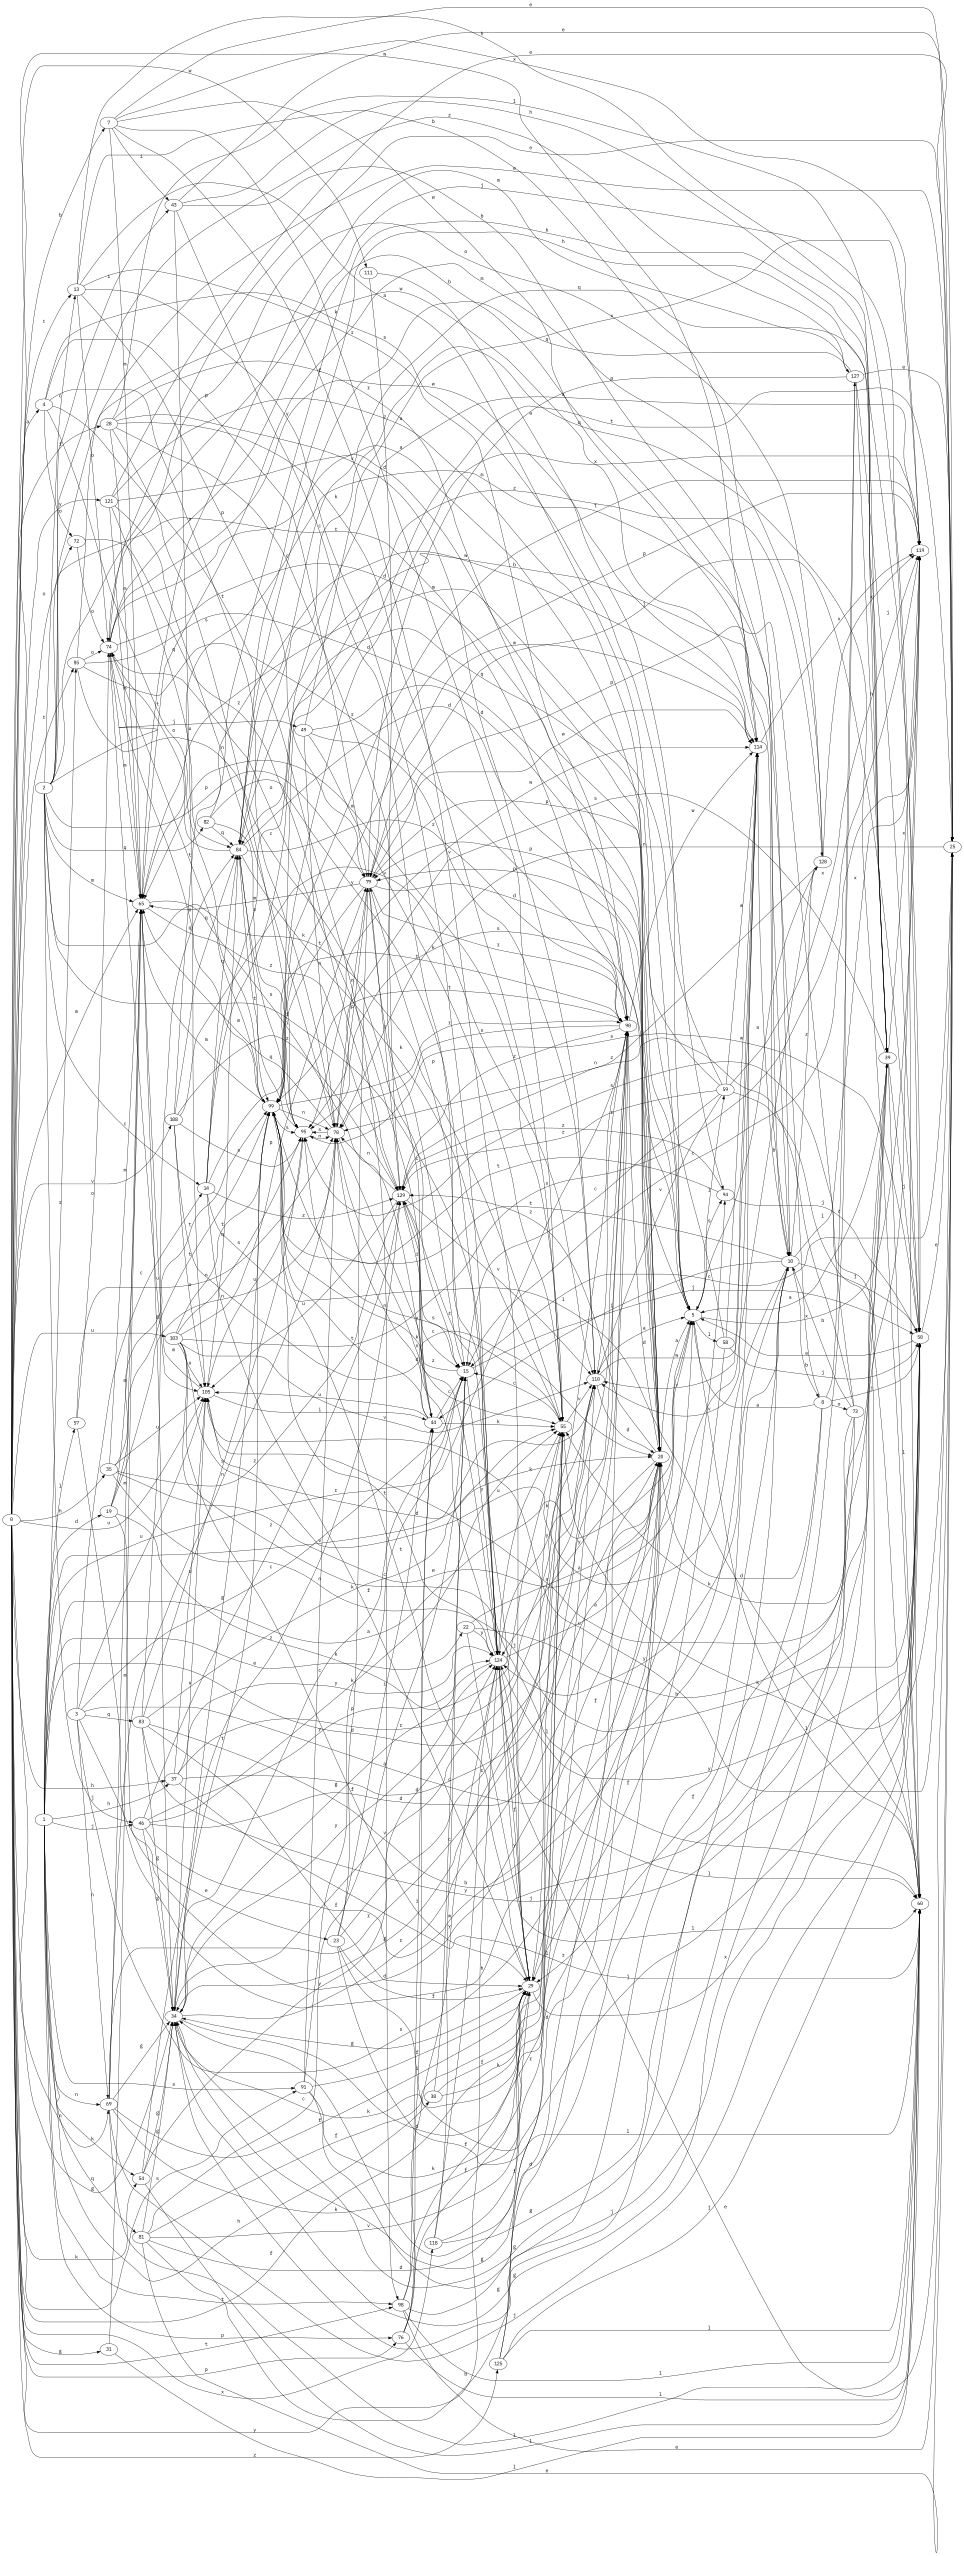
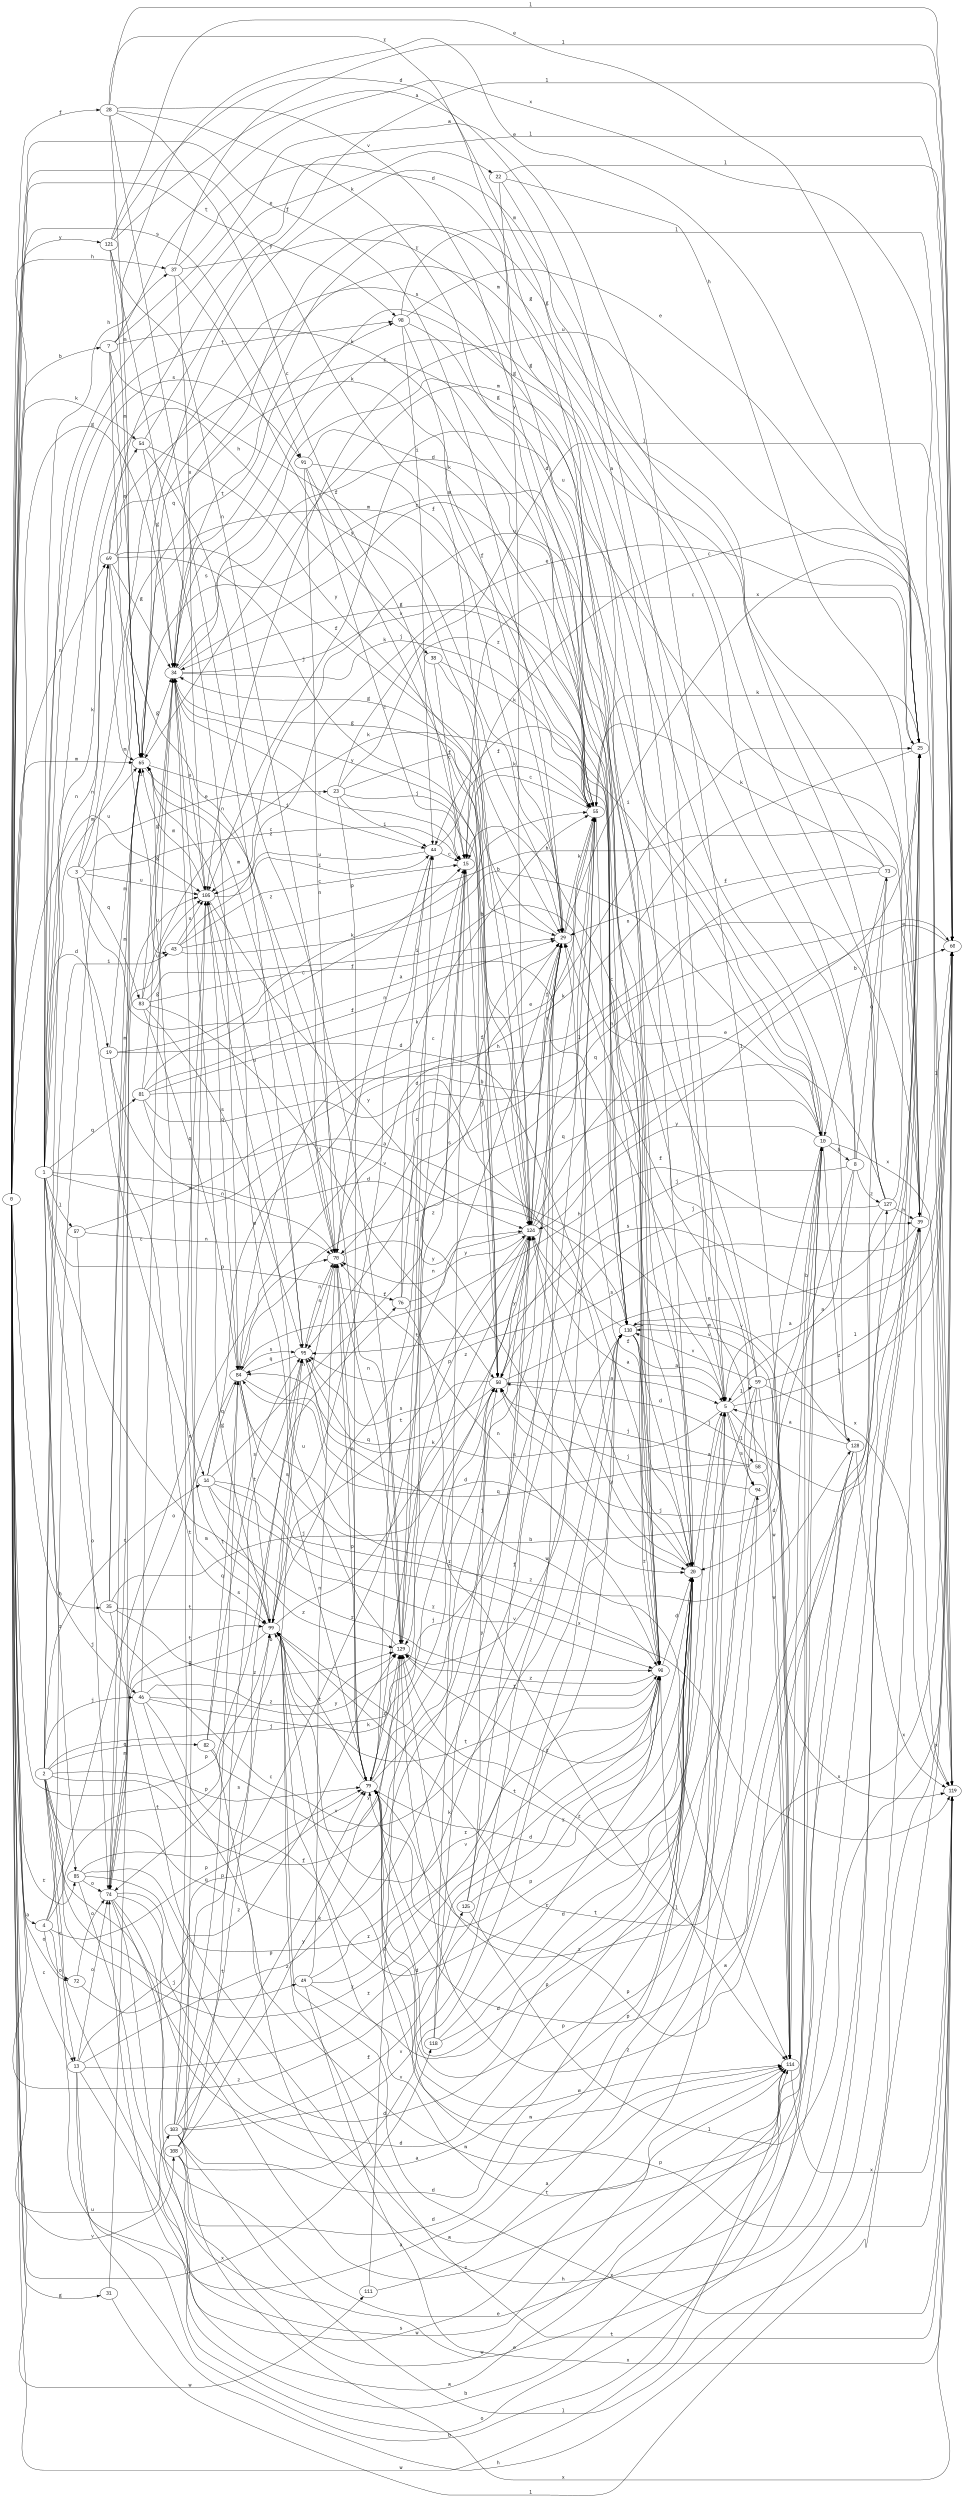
(296, 1287) -> none
(483, 1514) -> (330, 1068)
